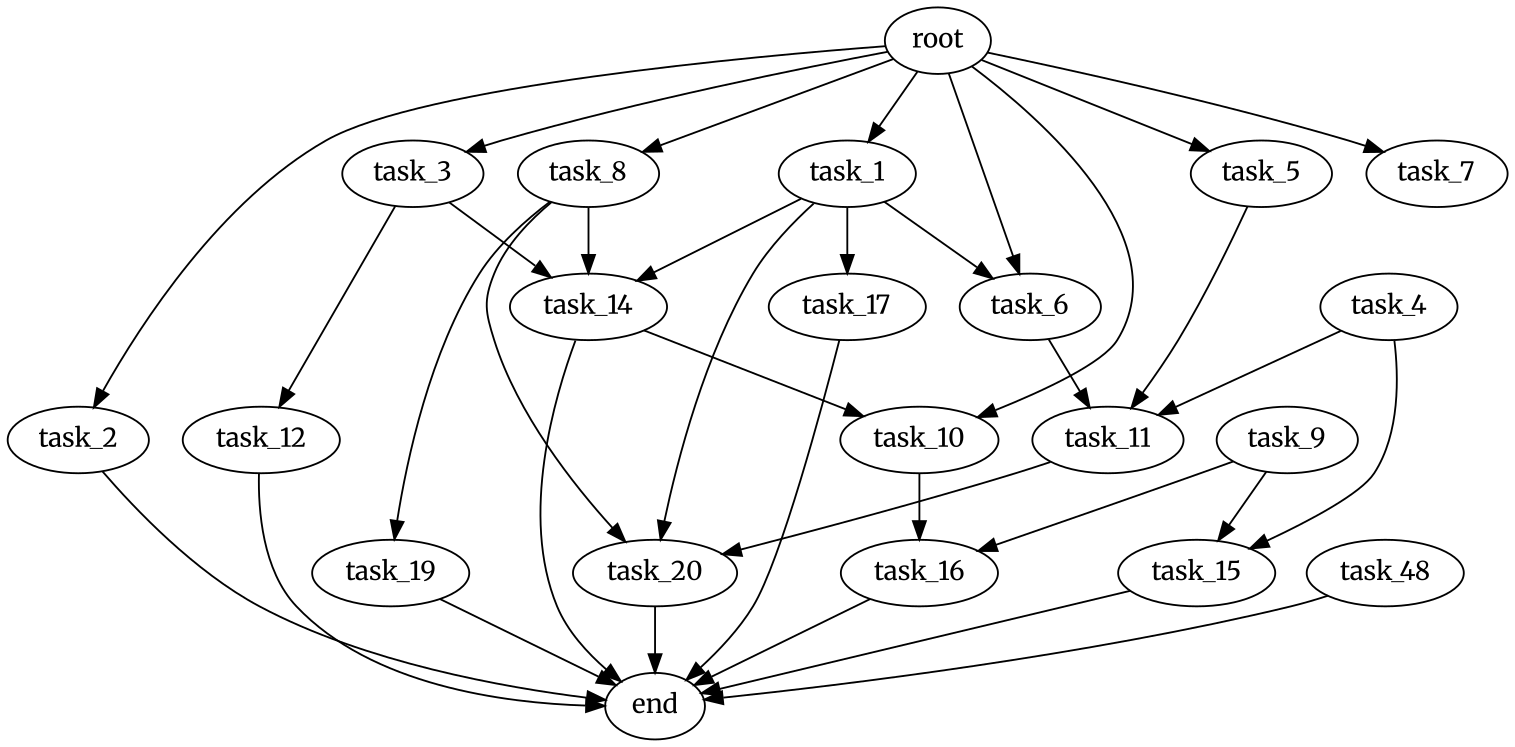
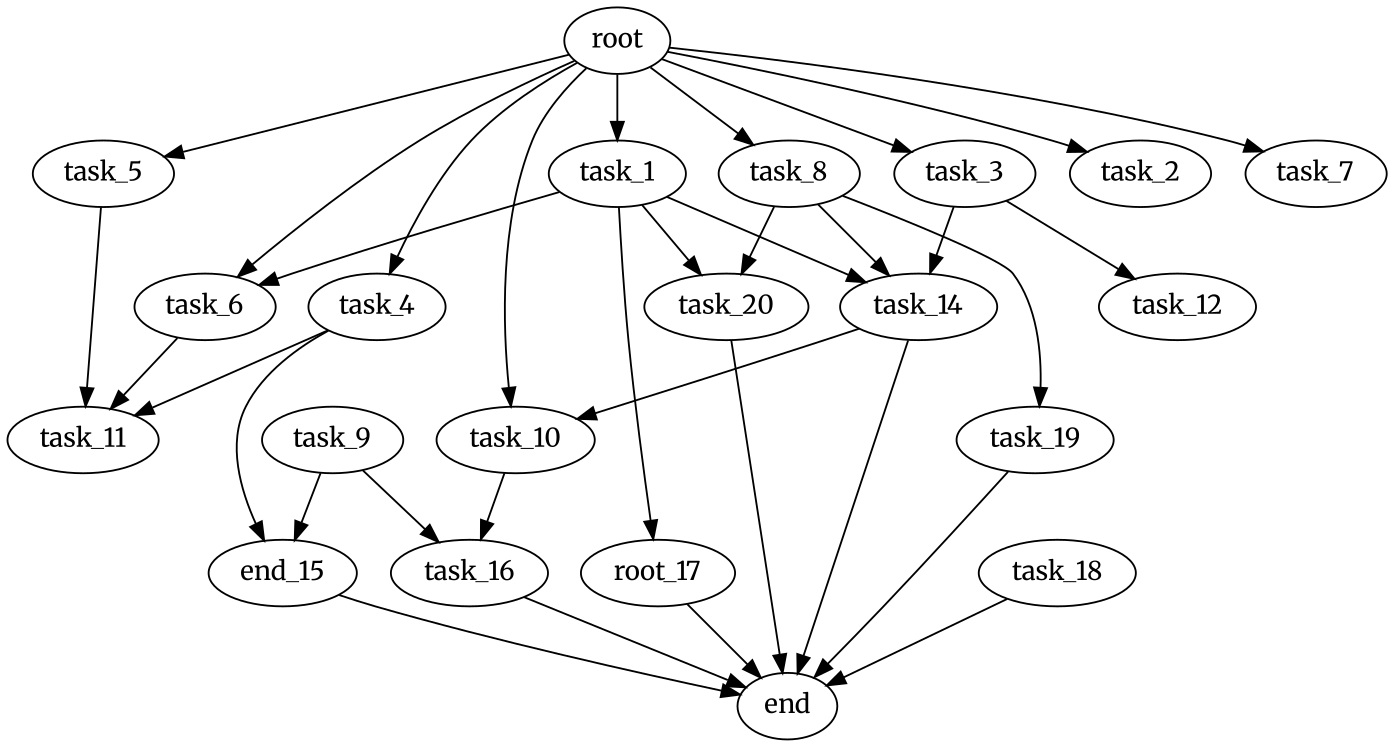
none -> (469, 143)
(847, 307) -> (658, 573)
(896, 508) -> none
(1197, 573) -> (283, 573)
(1385, 573) -> (1057, 573)
(295, 623) -> none
(407, 675) -> none
